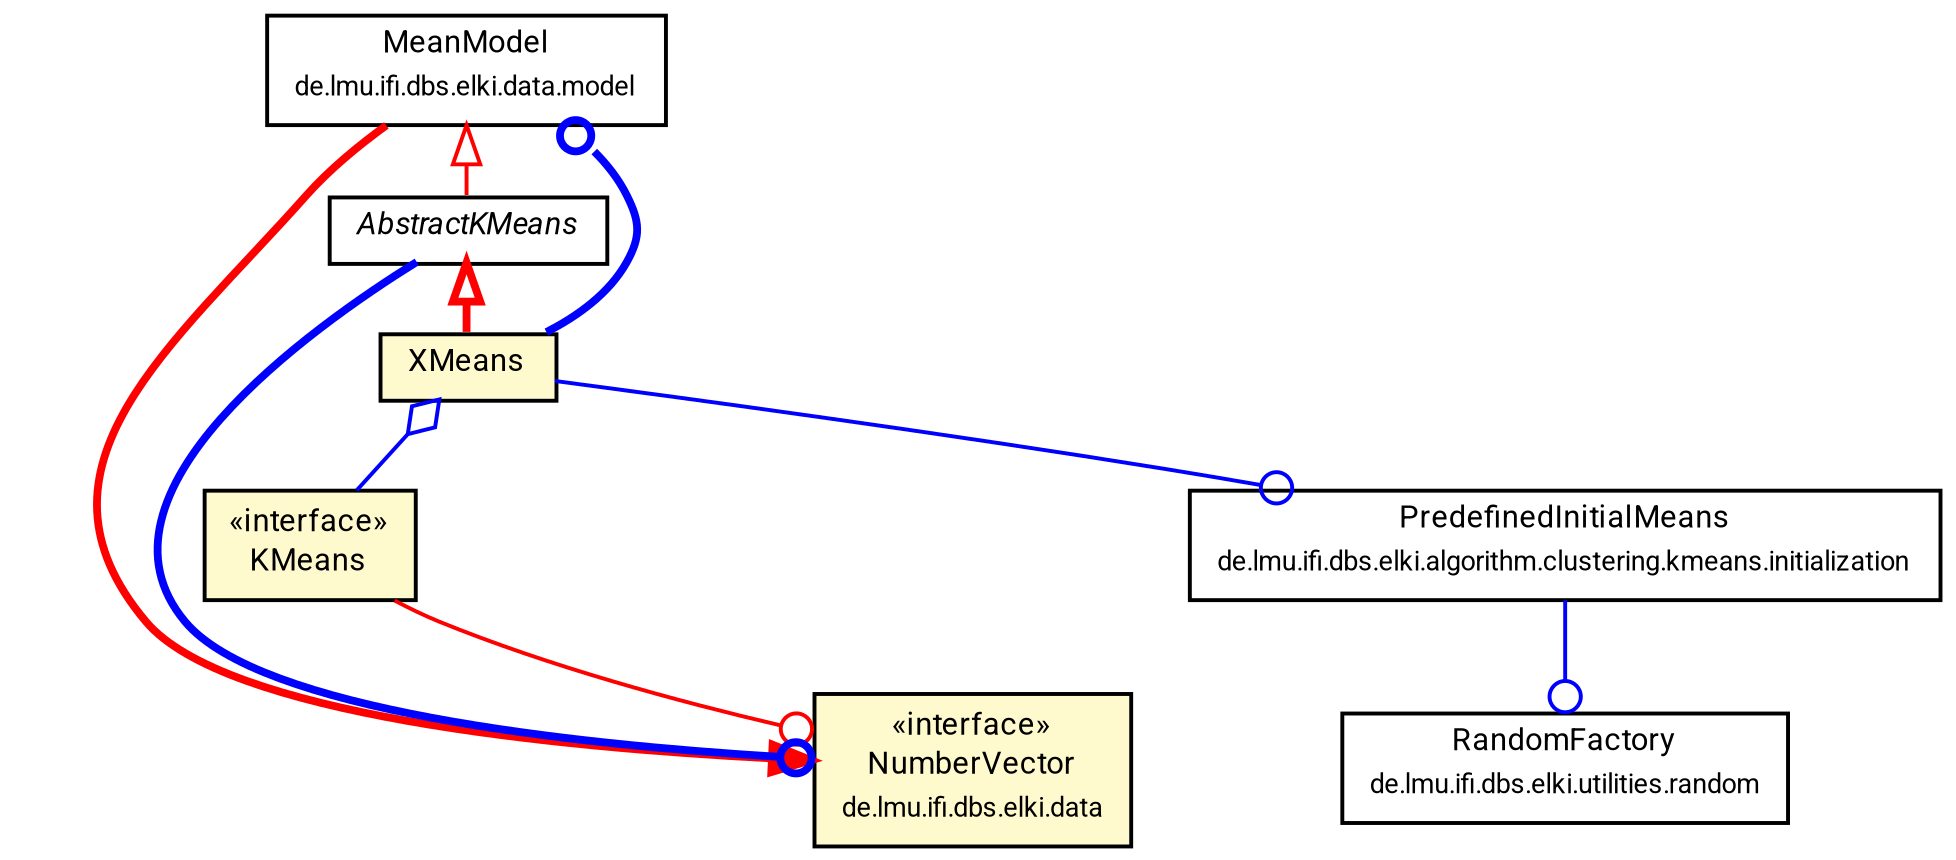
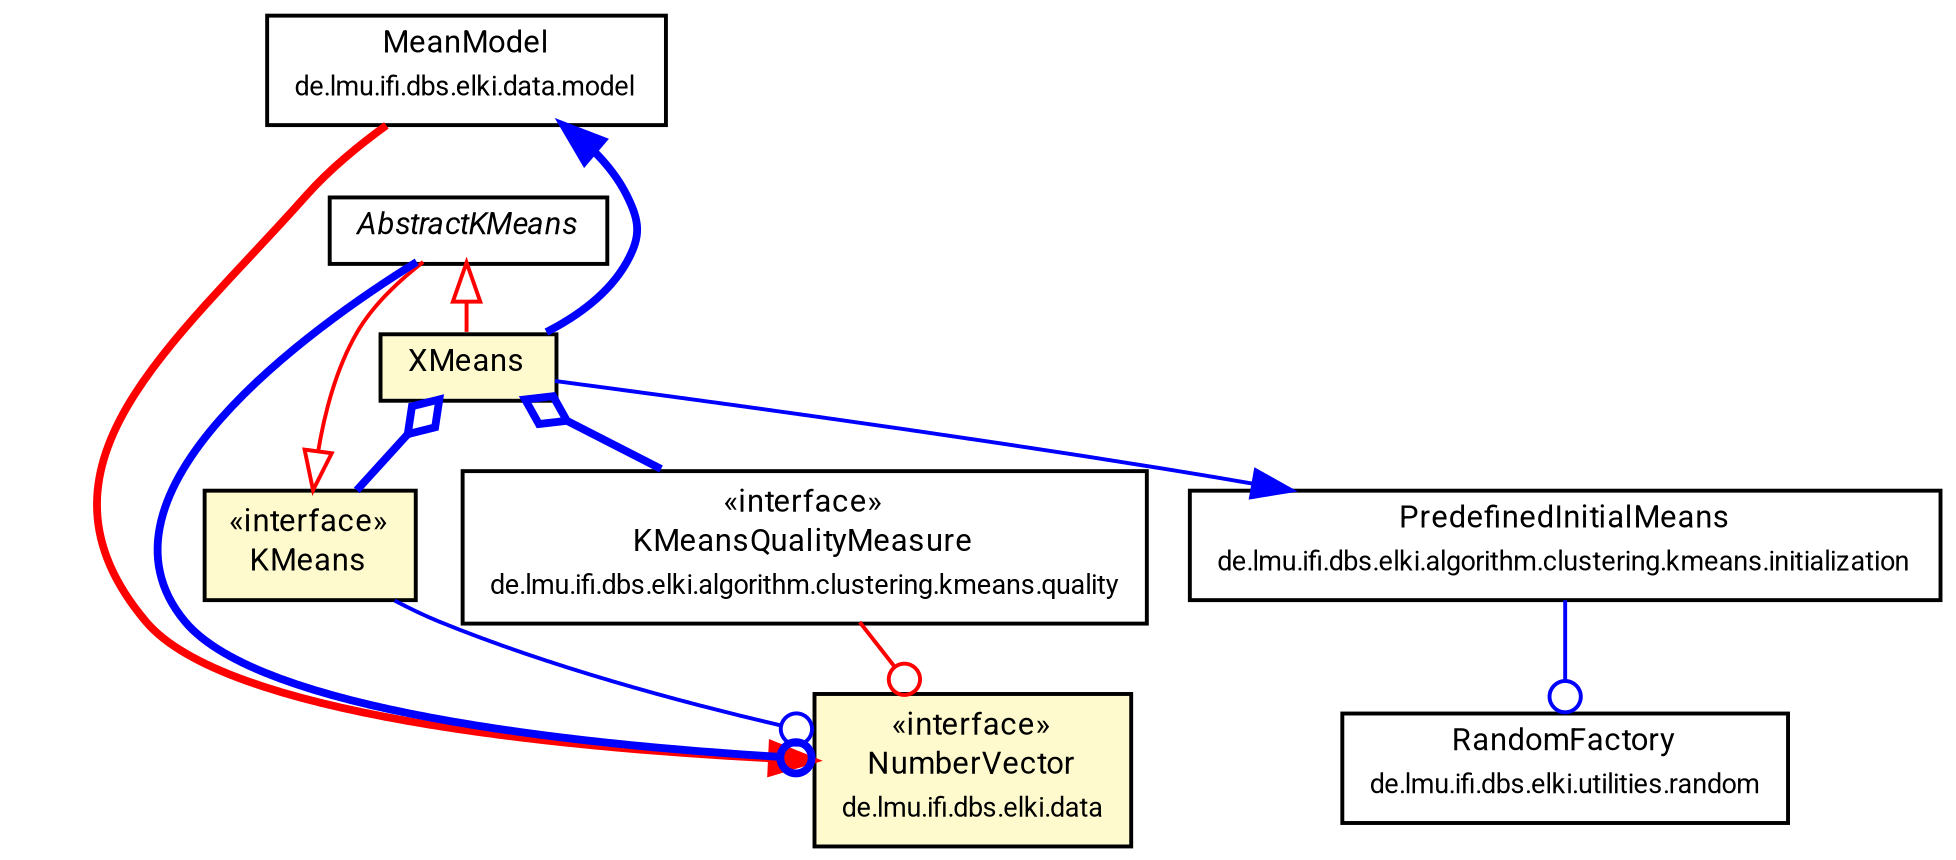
(467, 180) -> (350, 345)
(631, 254) -> (631, 254)
(467, 317) -> (467, 317)
(908, 430) -> (908, 430)
(382, 462) -> (382, 462)
none -> (803, 545)
(584, 673) -> (584, 673)
